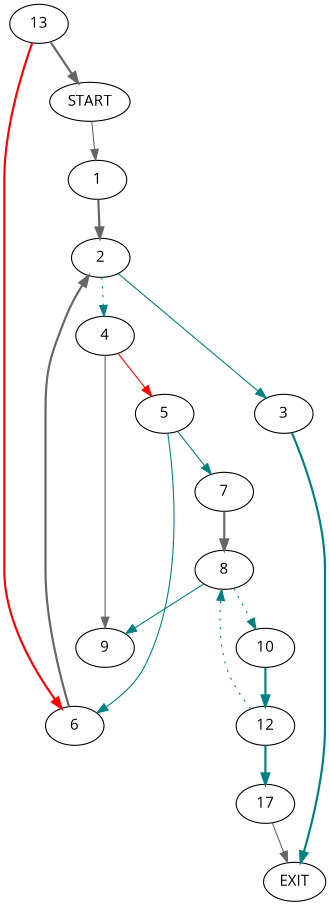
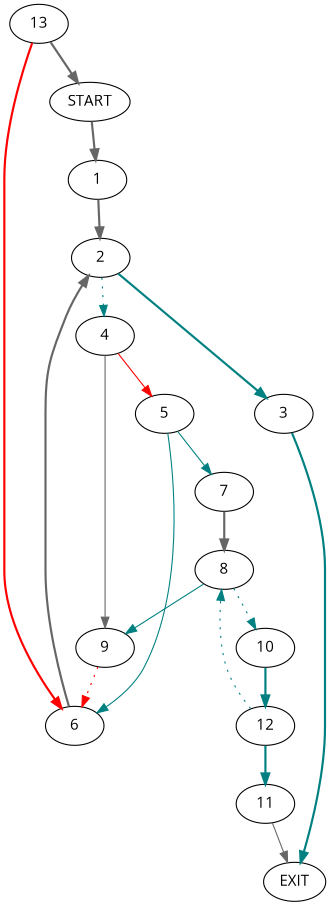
(93, 136) -> (93, 136)
(188, 332) -> (188, 332)
none -> (92, 682)
(265, 804) -> (265, 804)
